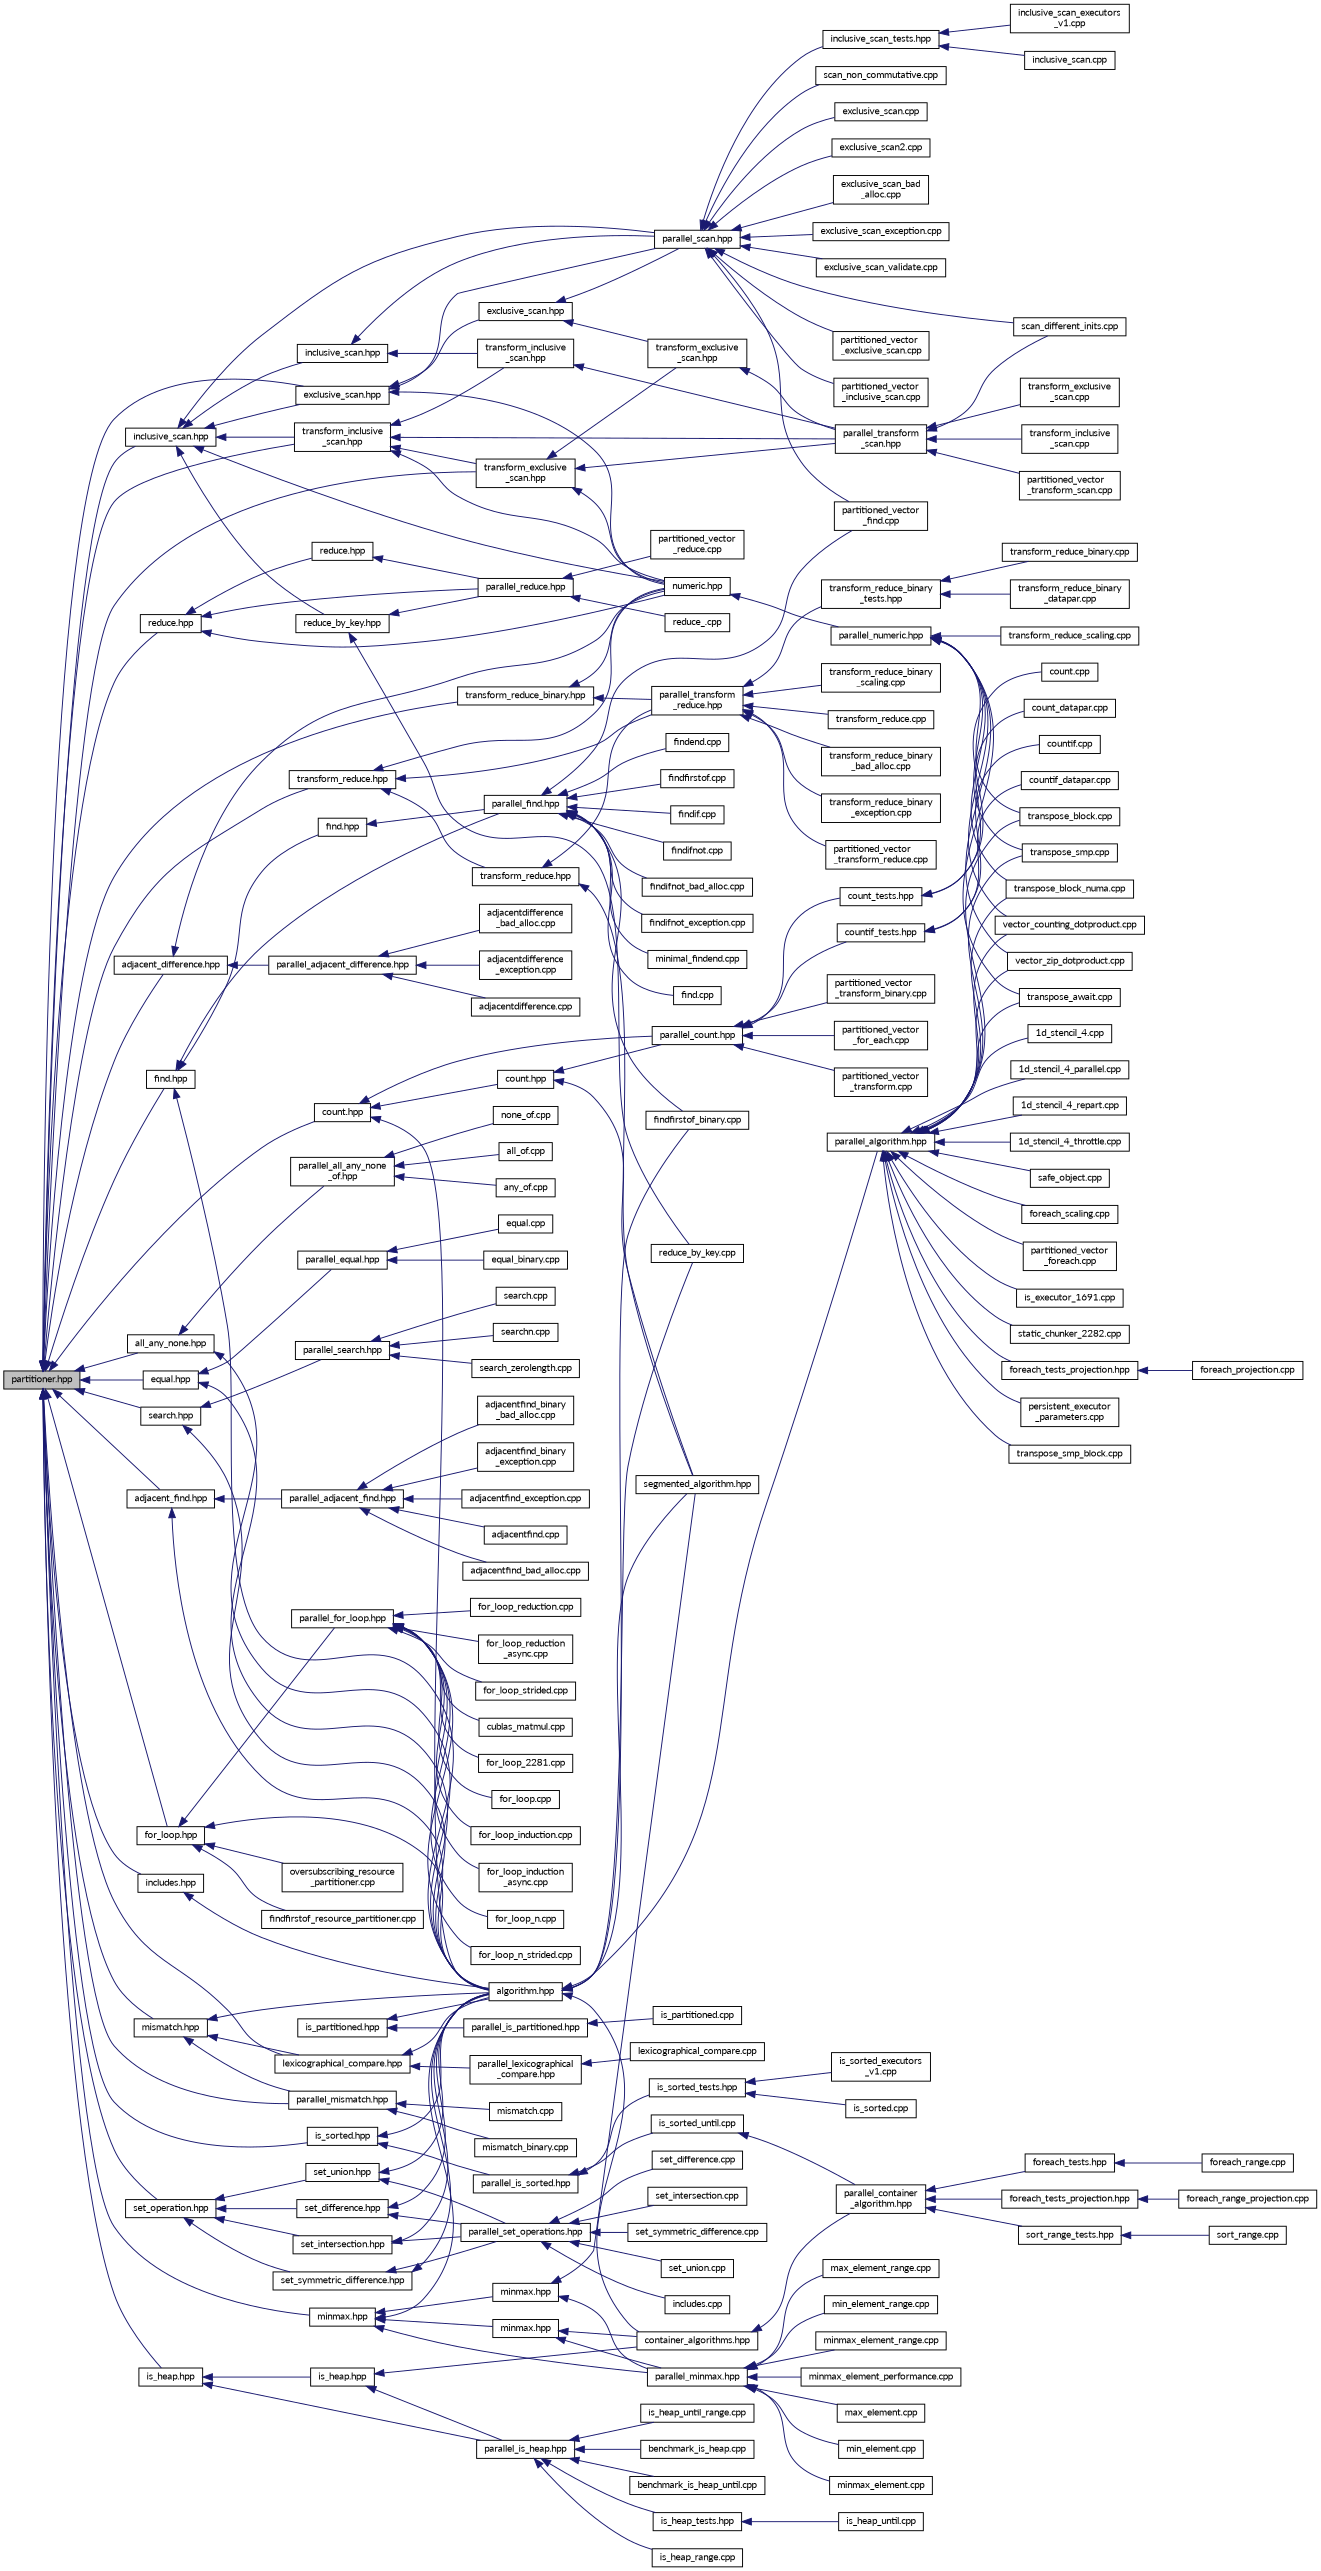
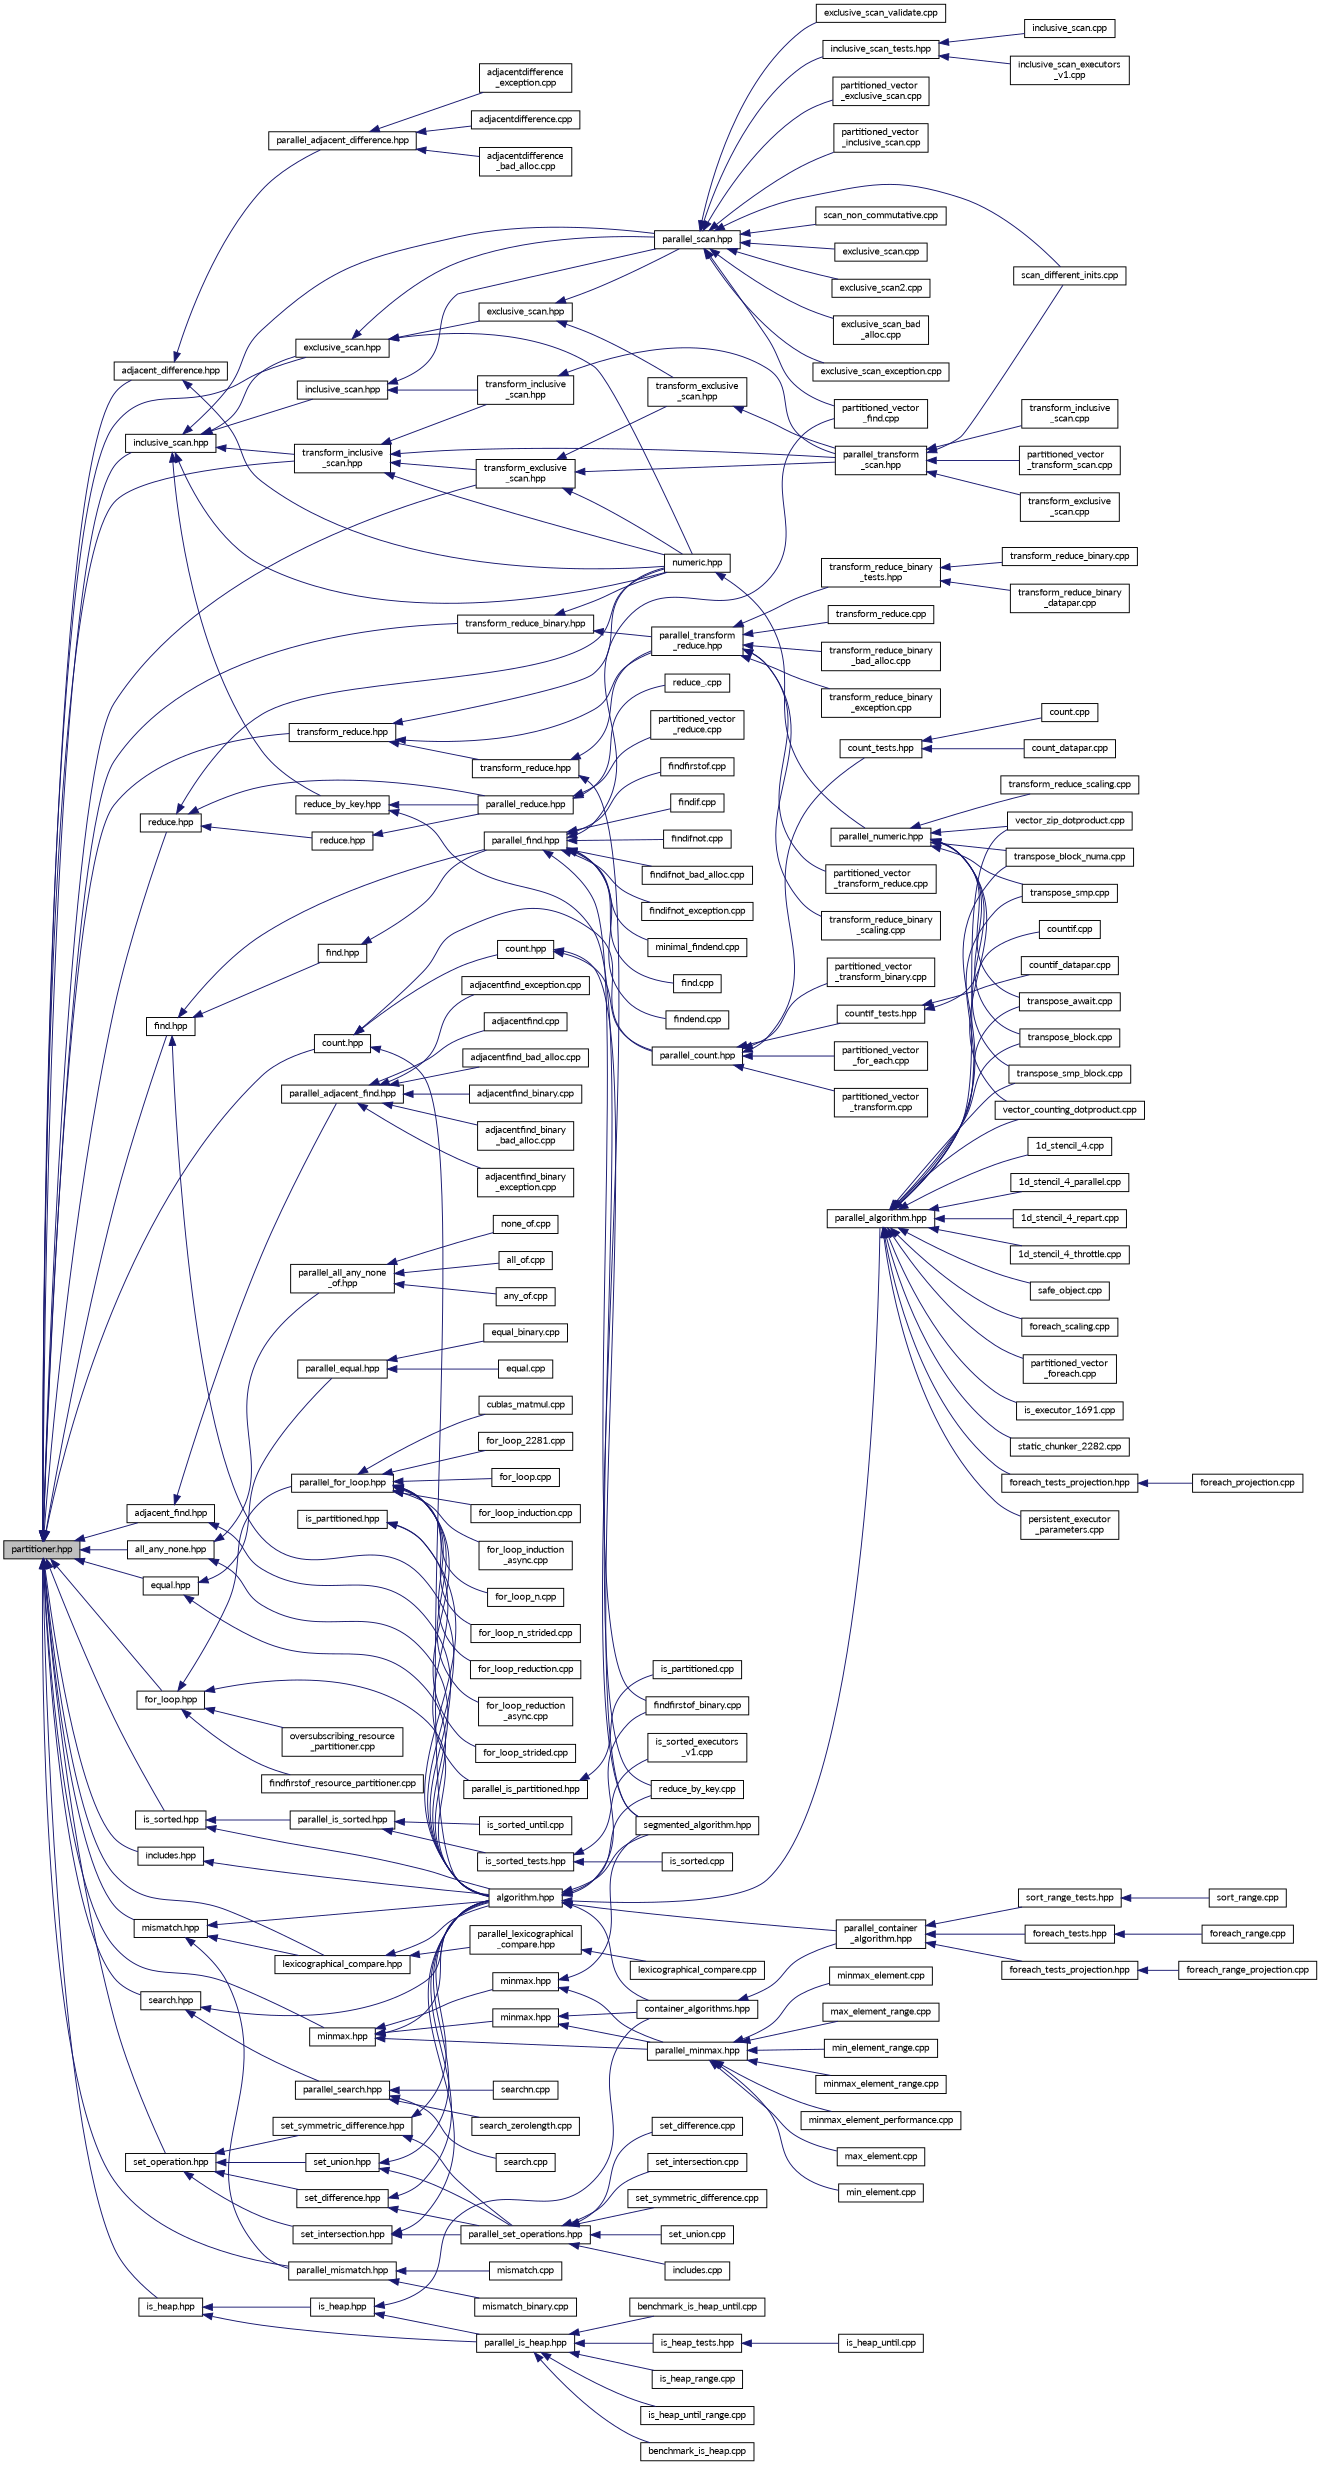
none -> (979, 952)
none -> (526, 1094)
(803, 2157) -> (704, 1919)
